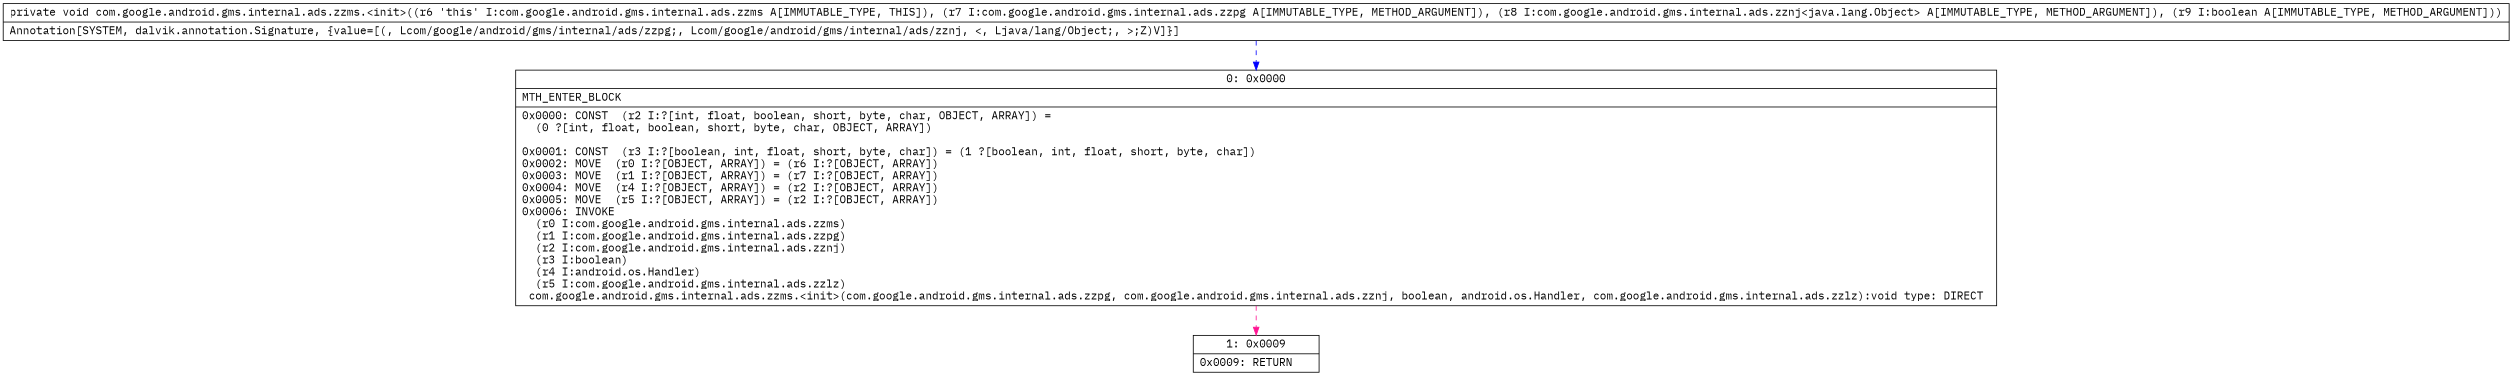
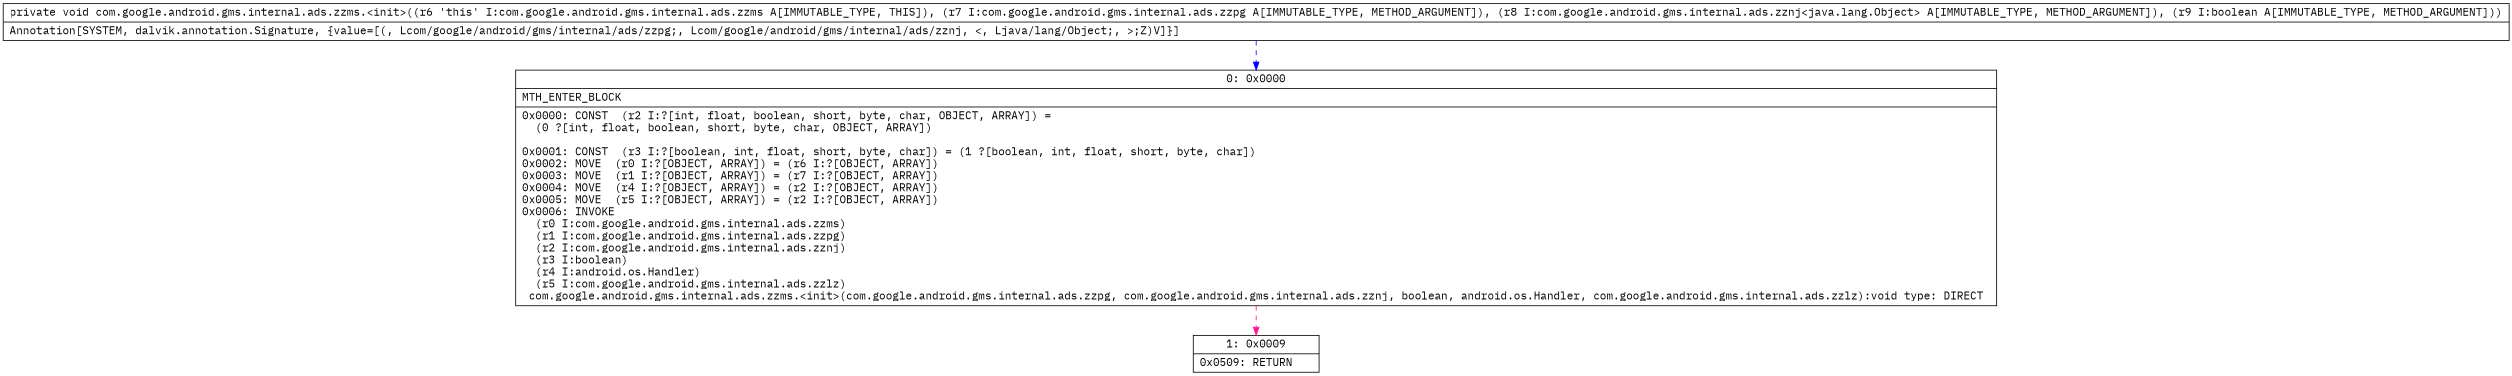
(1256, 363) -> (1256, 363)
